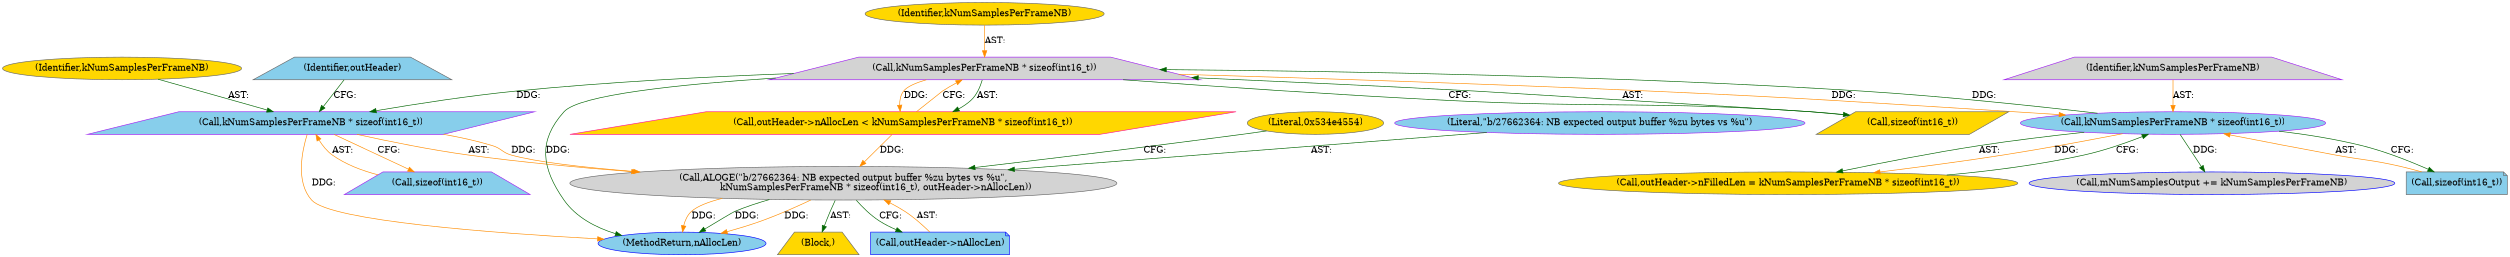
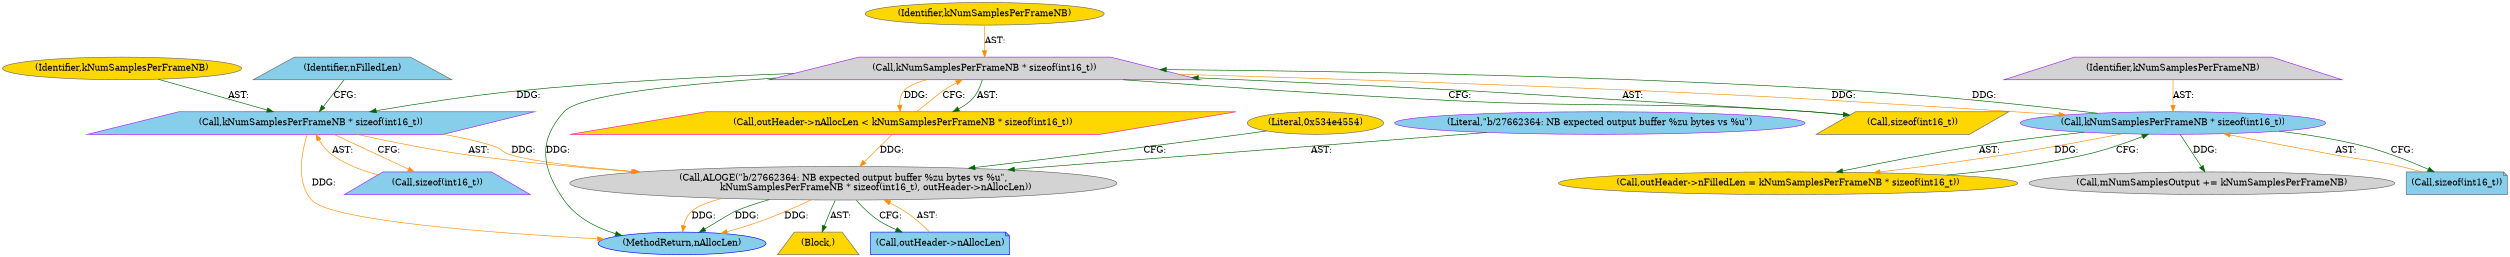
(352, 68) -> (352, 68)
(2212, 183) -> (2212, 183)
